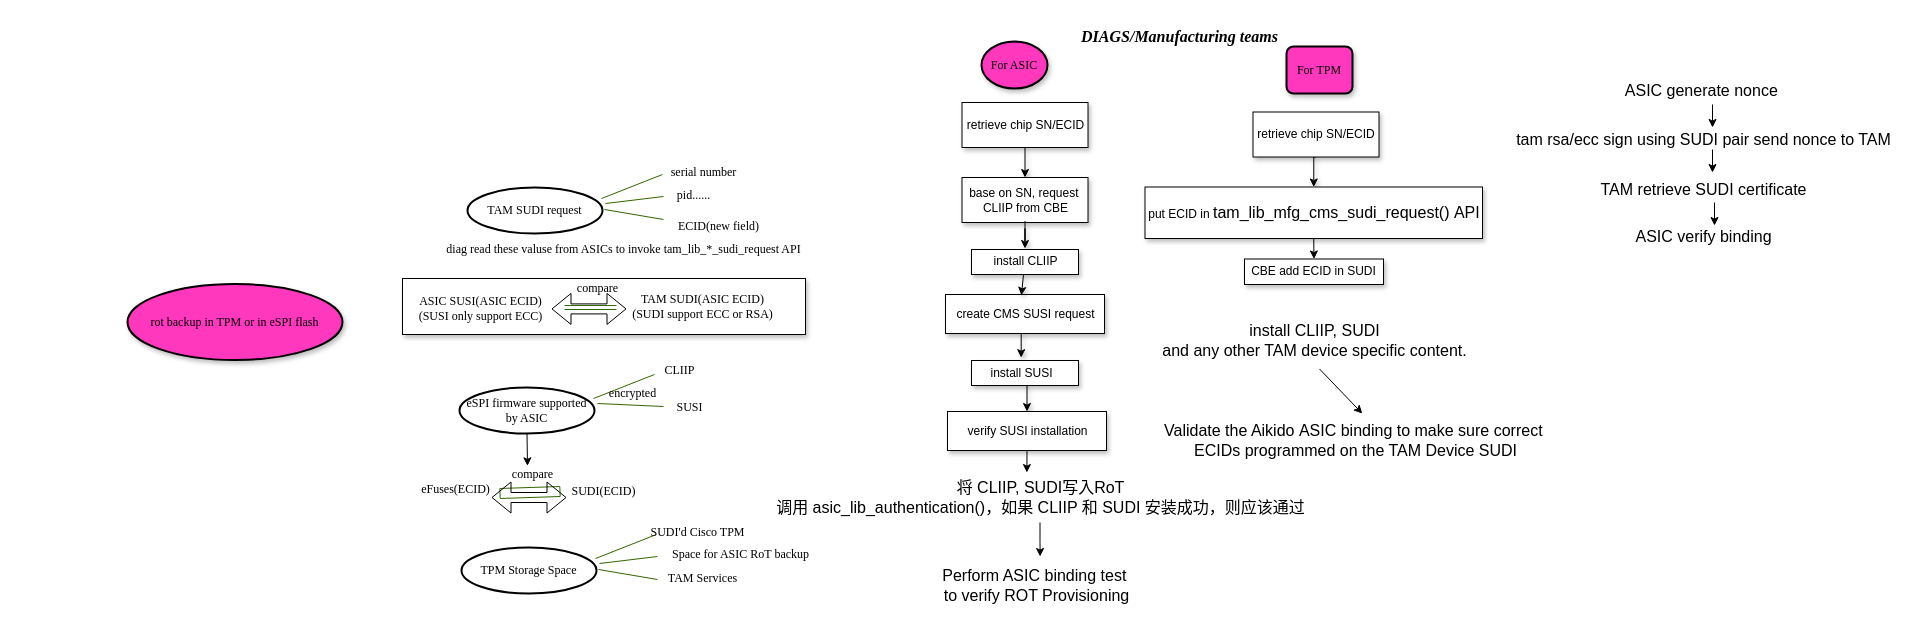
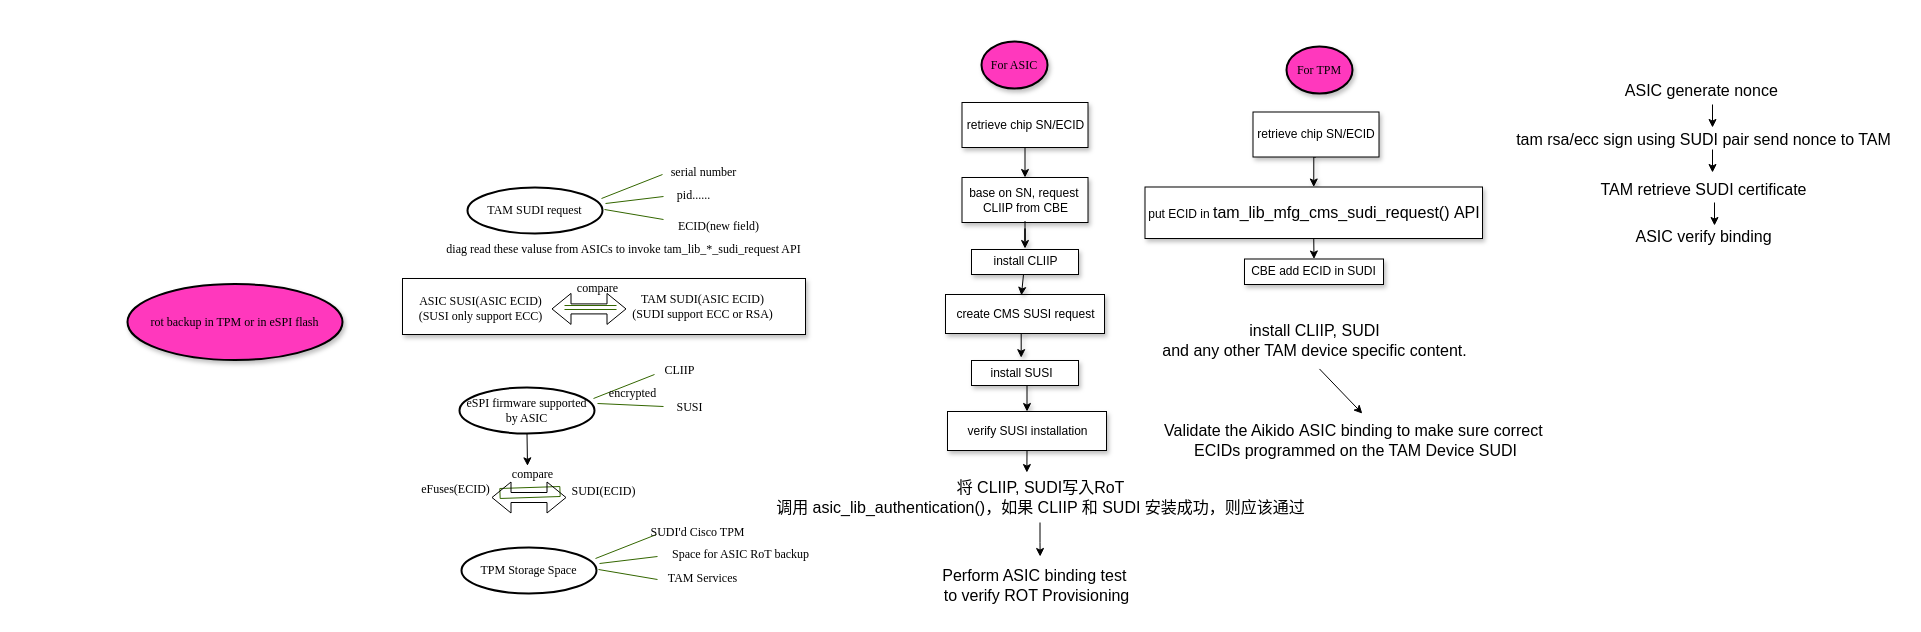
(1180, 36) -> none
(1320, 70) -> (1320, 70)
